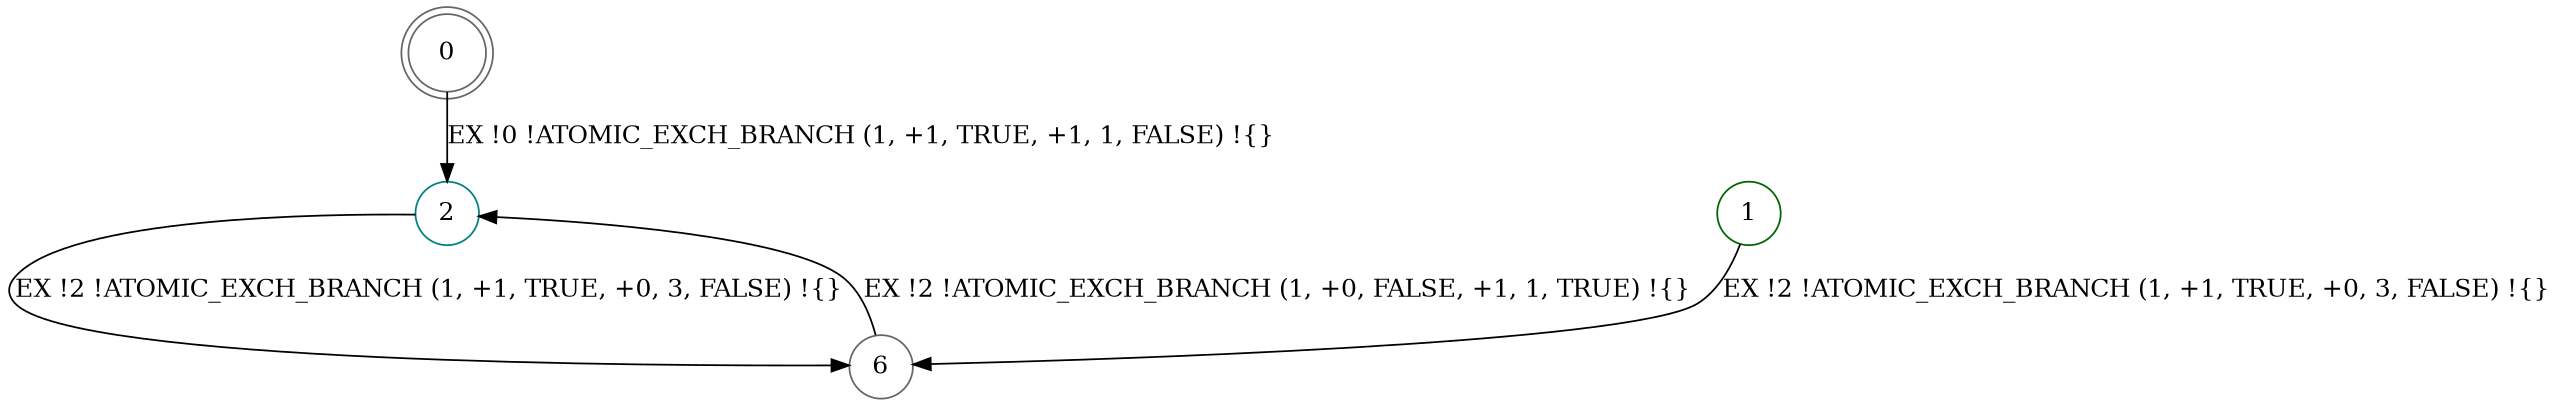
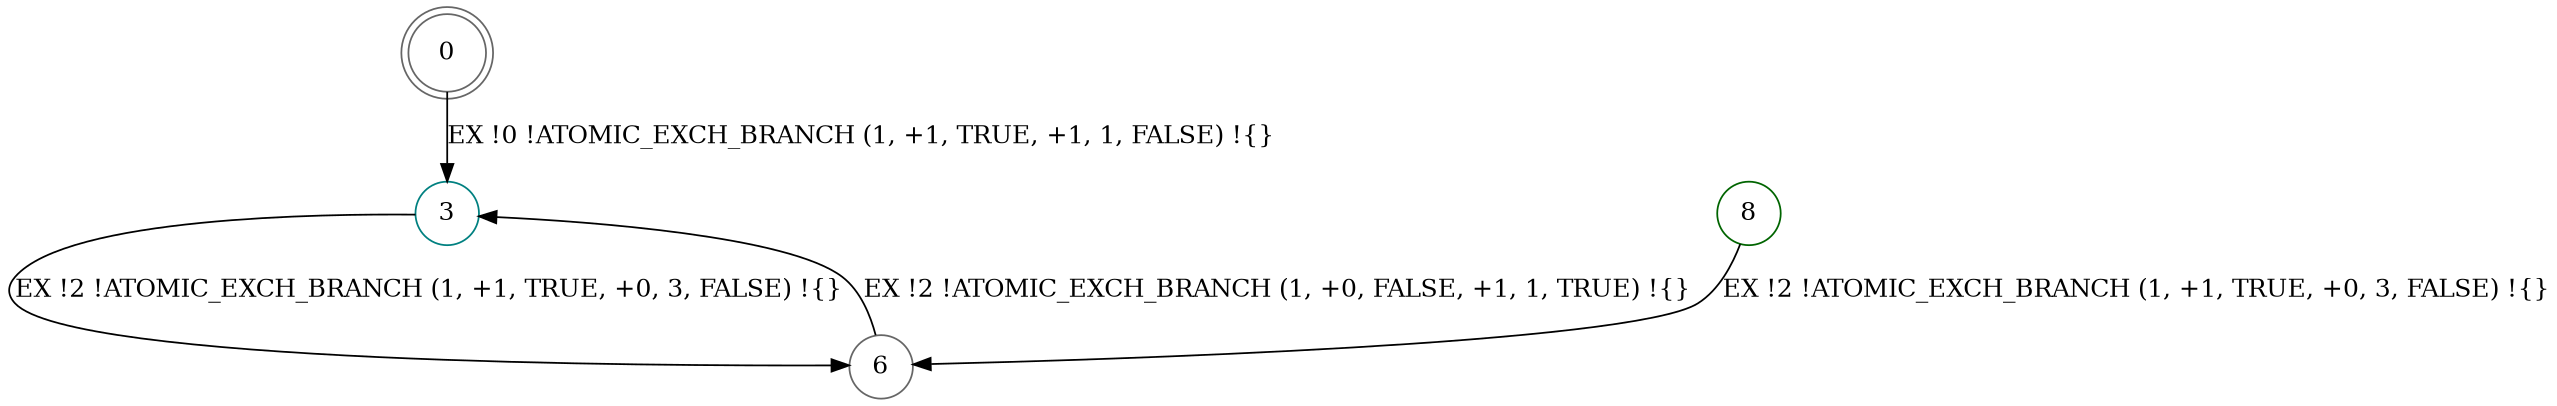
(447, 213) -> (447, 213)
(1749, 213) -> (1749, 213)
